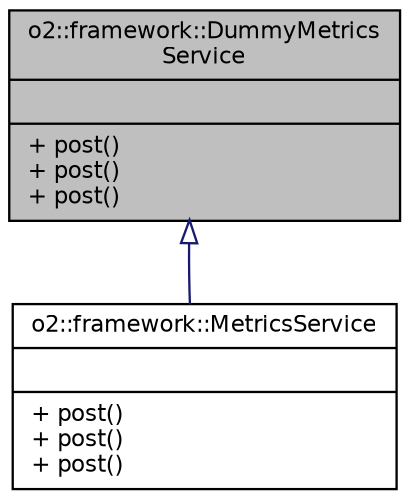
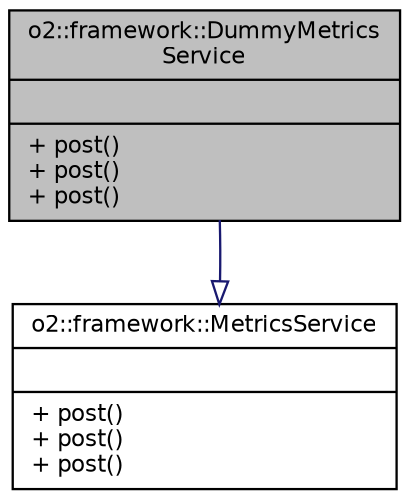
(189, 274) -> (220, 251)
